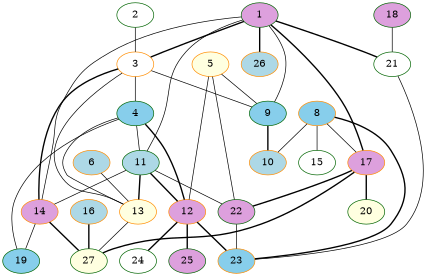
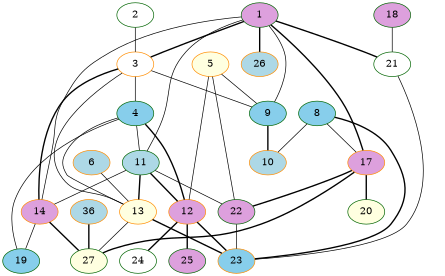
(317, 113) -> (317, 113)
(317, 163) -> none
(89, 212) -> (89, 212)
none -> (180, 233)
